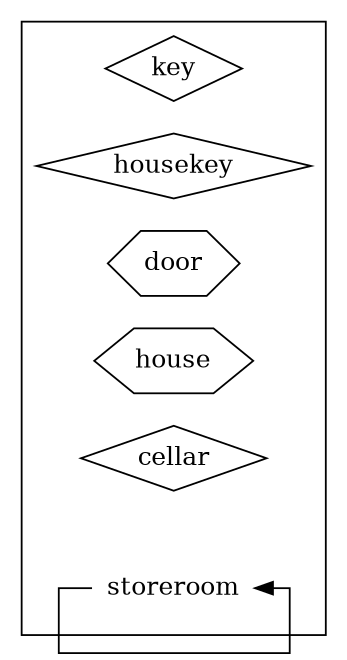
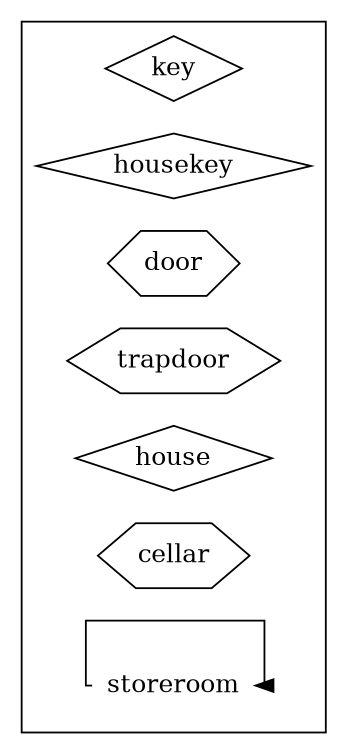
(174, 361) -> (174, 458)
none -> (174, 361)
(174, 458) -> (174, 556)
